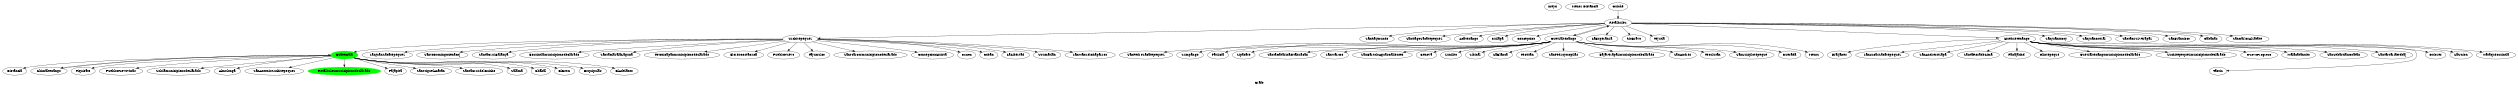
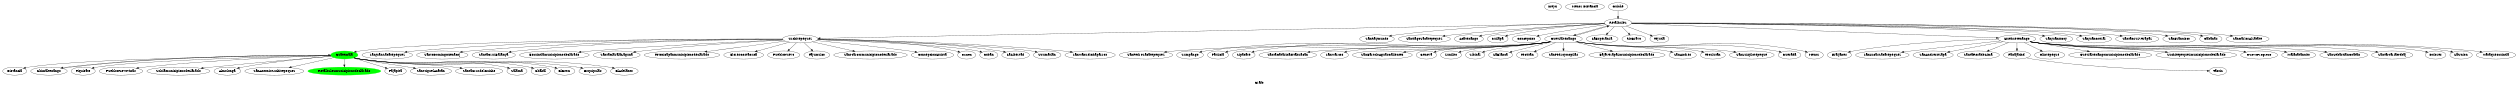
(2416, 57) -> (2117, 68)
